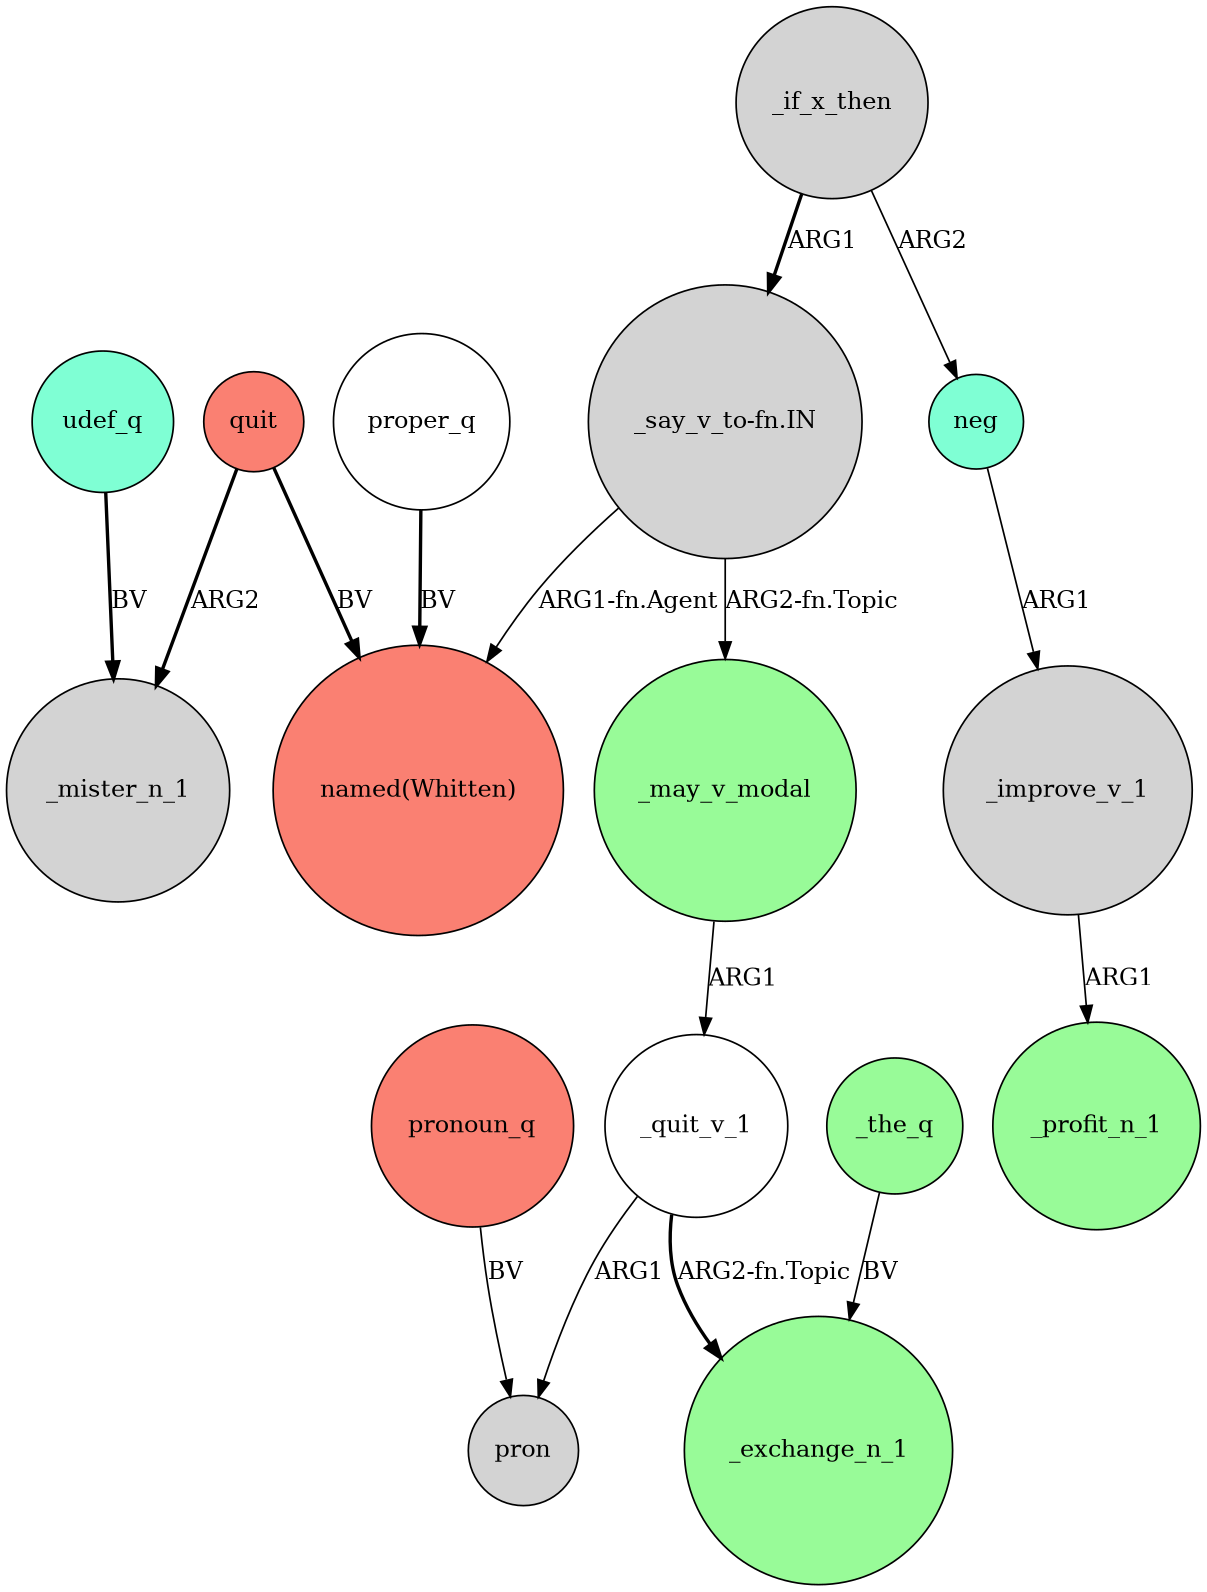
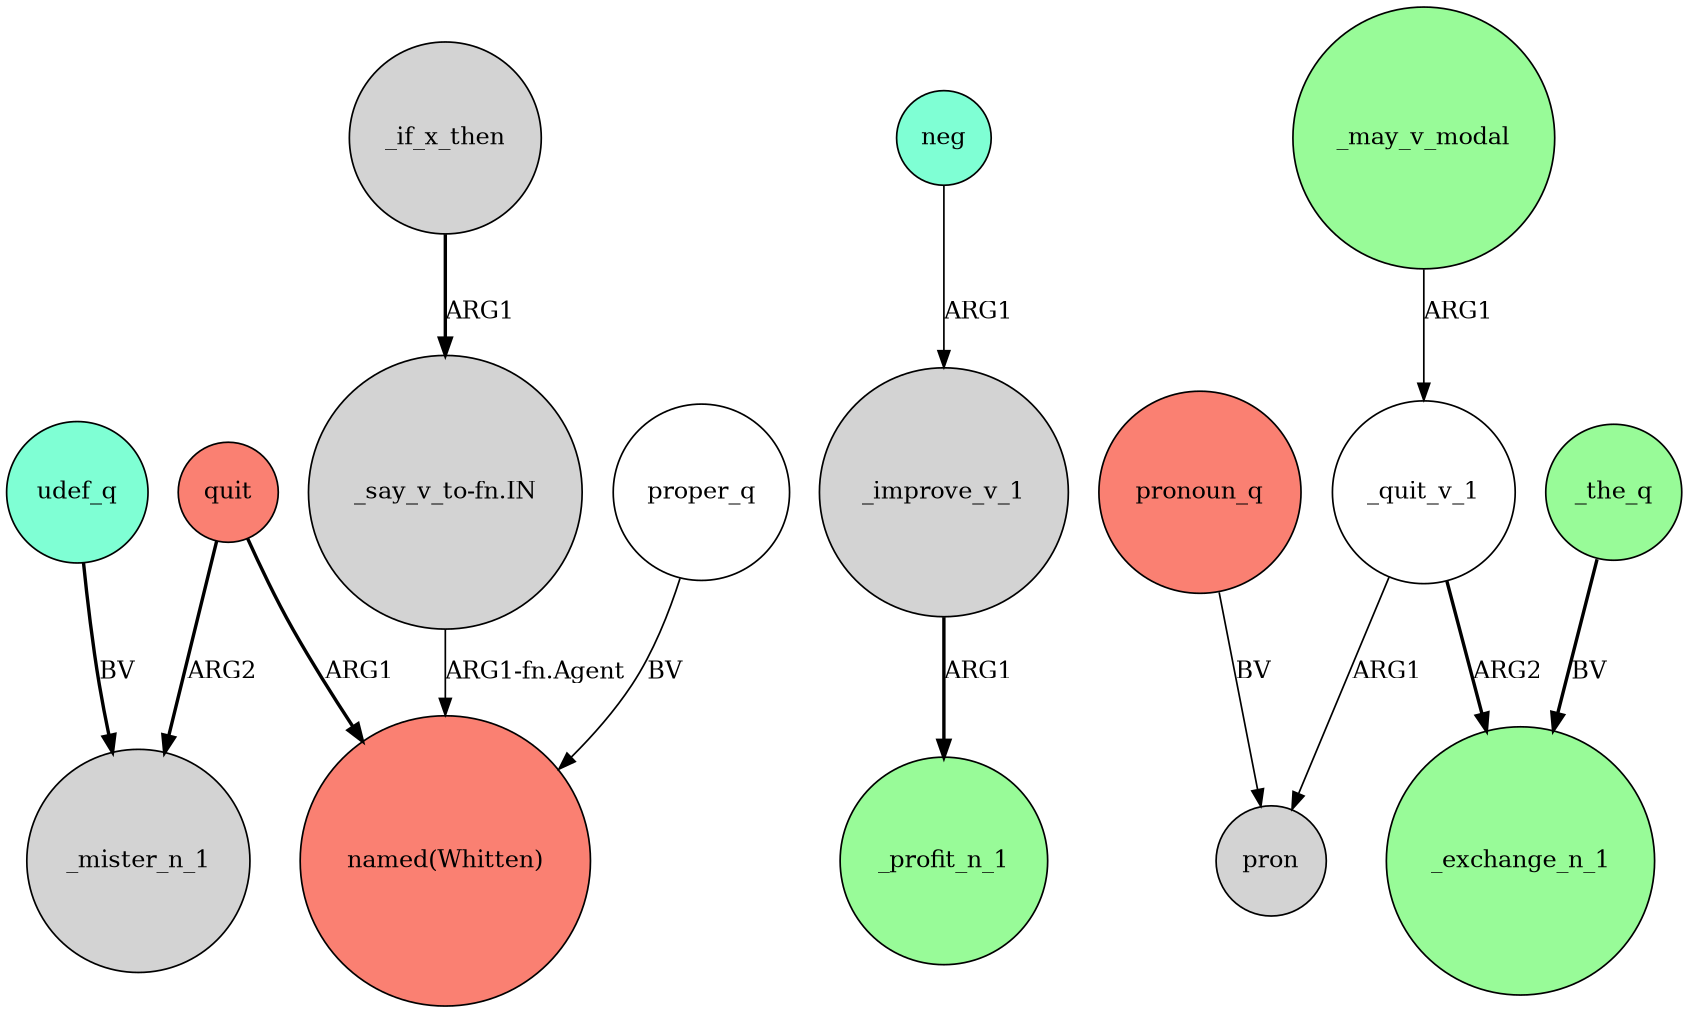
(911, 276) -> none
(420, 569) -> (638, 675)
(725, 600) -> none
(355, 602) -> (360, 672)
(1082, 960) -> (944, 679)
(866, 1248) -> (1577, 636)
(764, 1273) -> (1508, 672)
